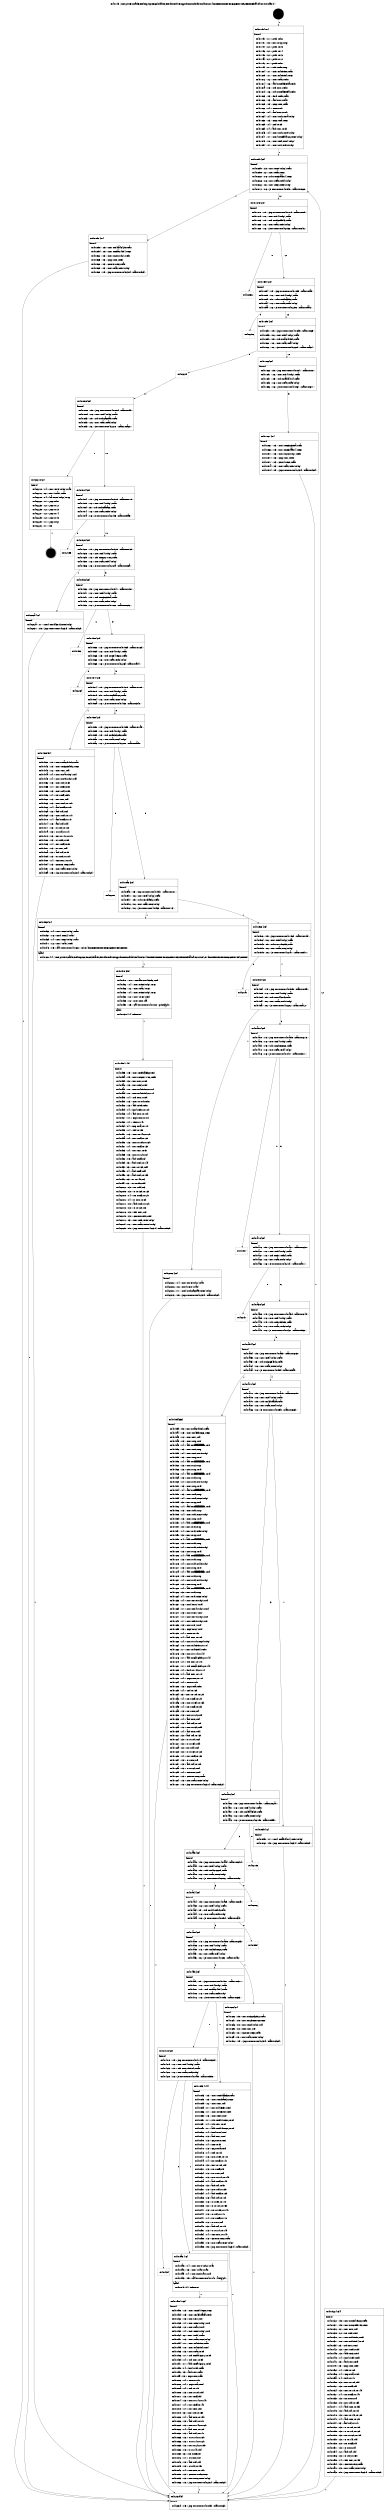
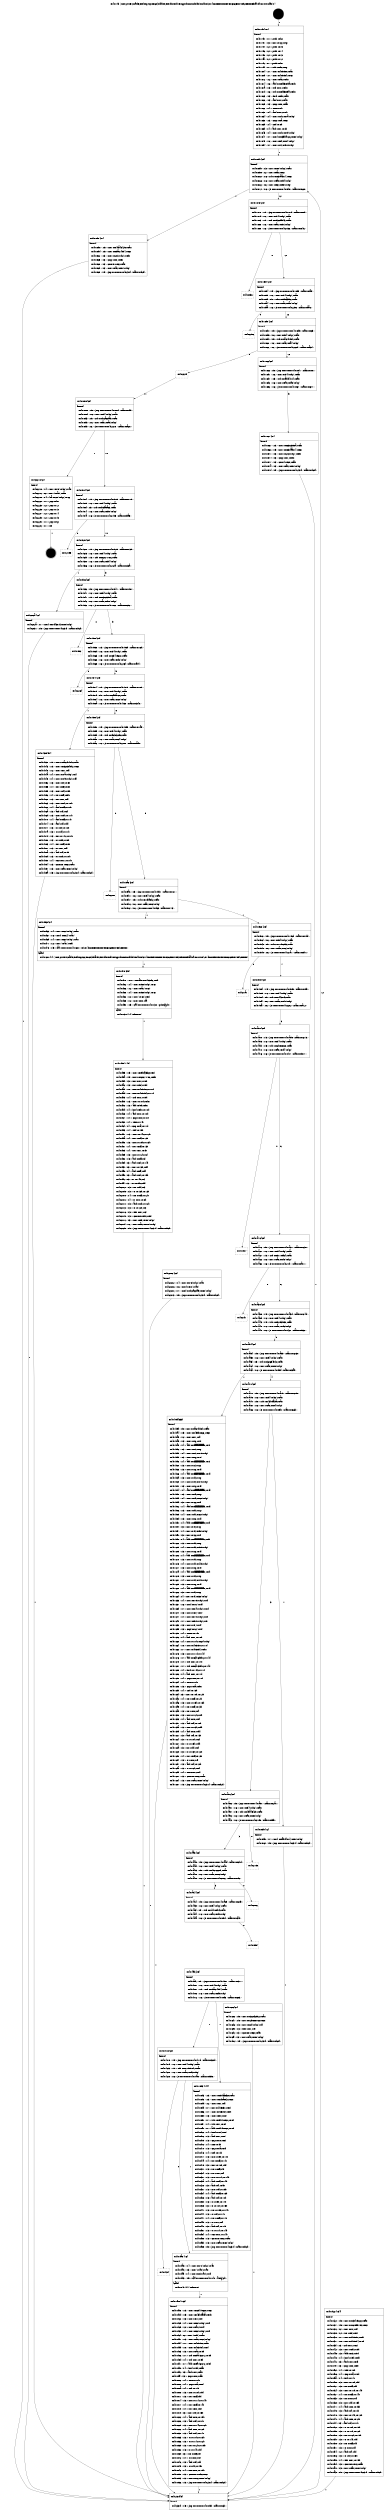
(208, 1134) -> none
(215, 1945) -> none
(236, 2373) -> none
